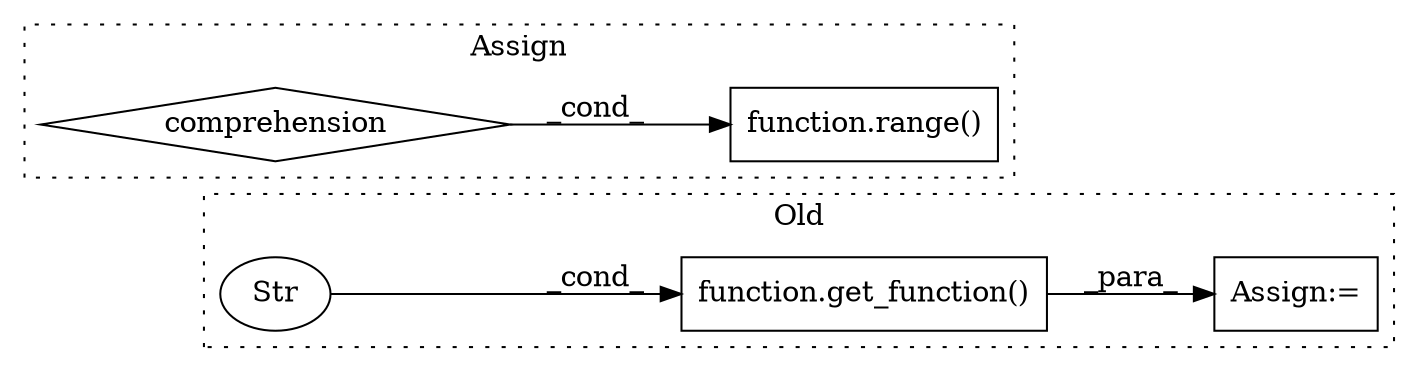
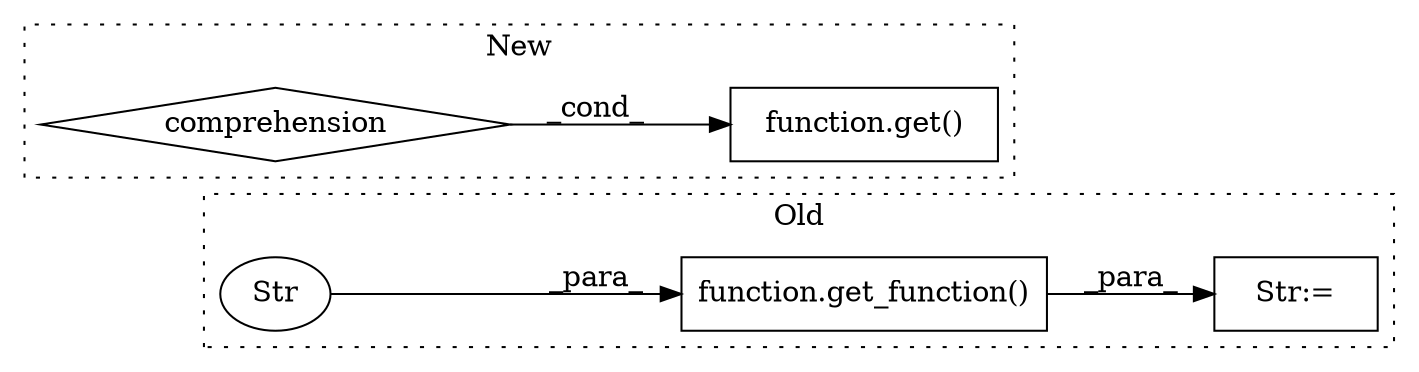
(519, 48) -> (519, 48)
(864, 125) -> (864, 125)
(596, 279) -> (596, 279)
(1296, 294) -> (1296, 294)
